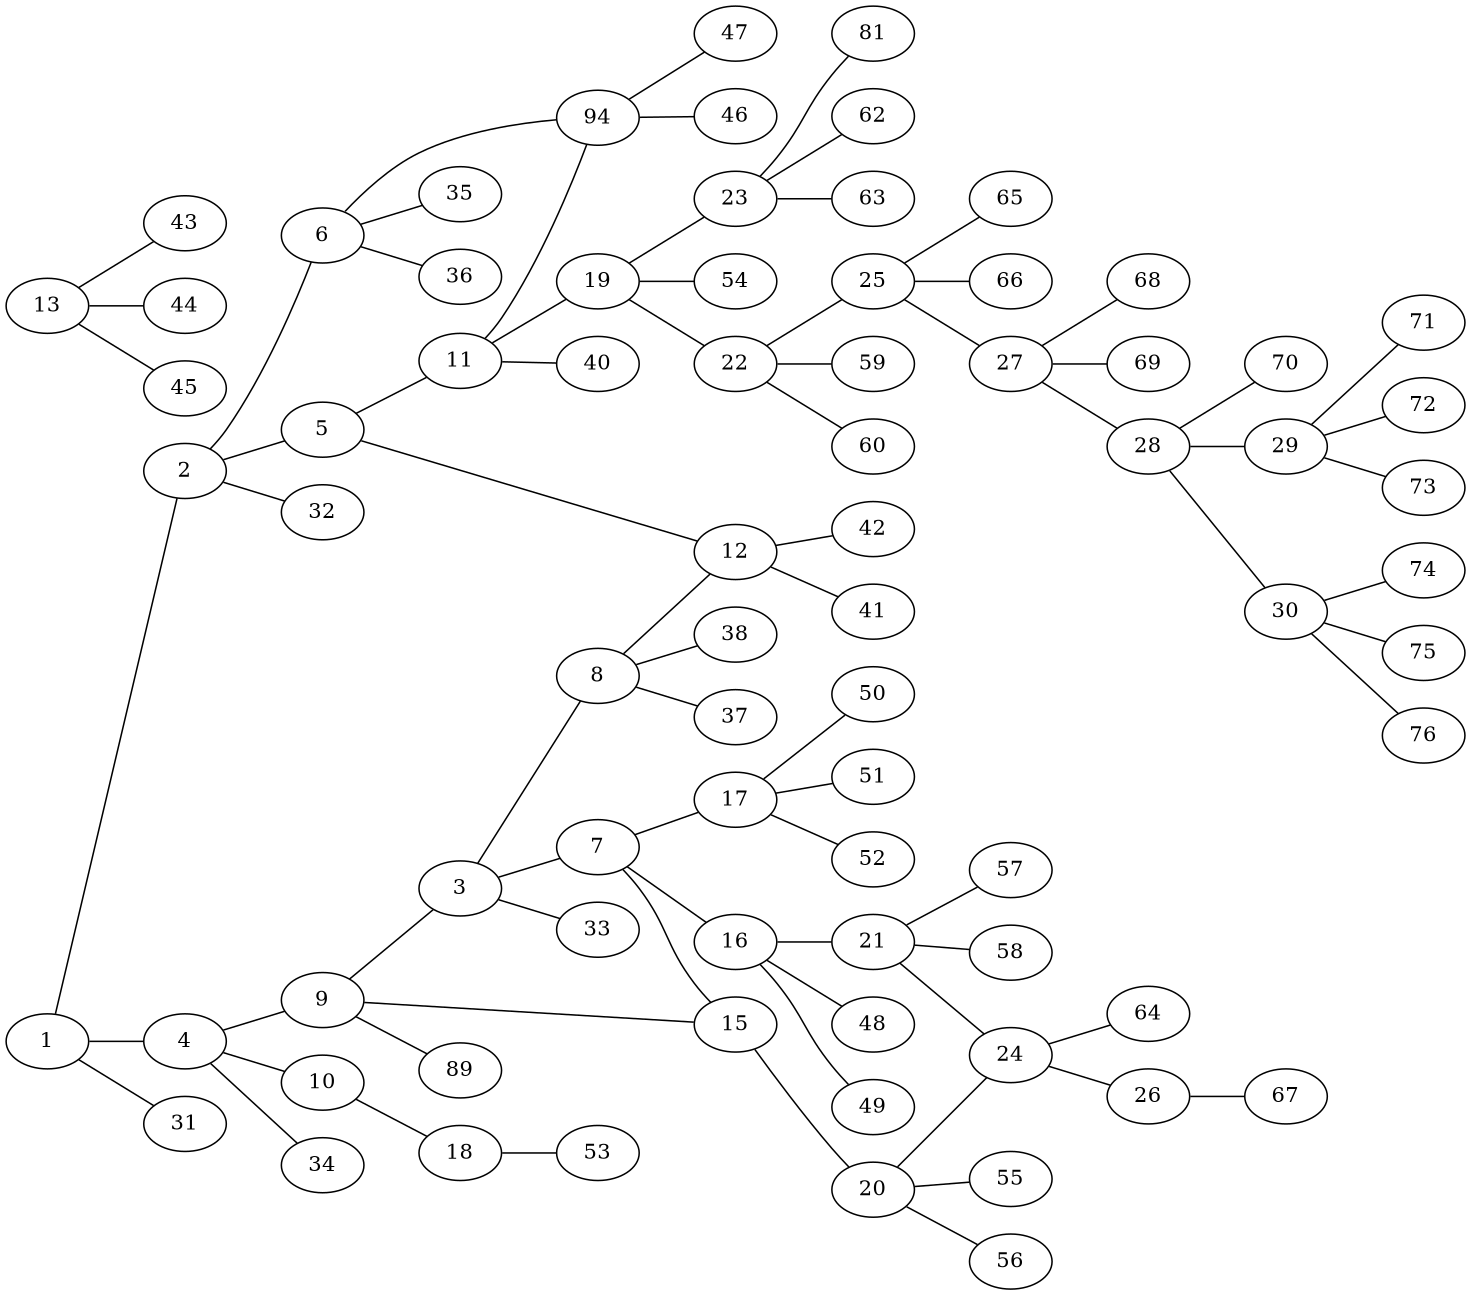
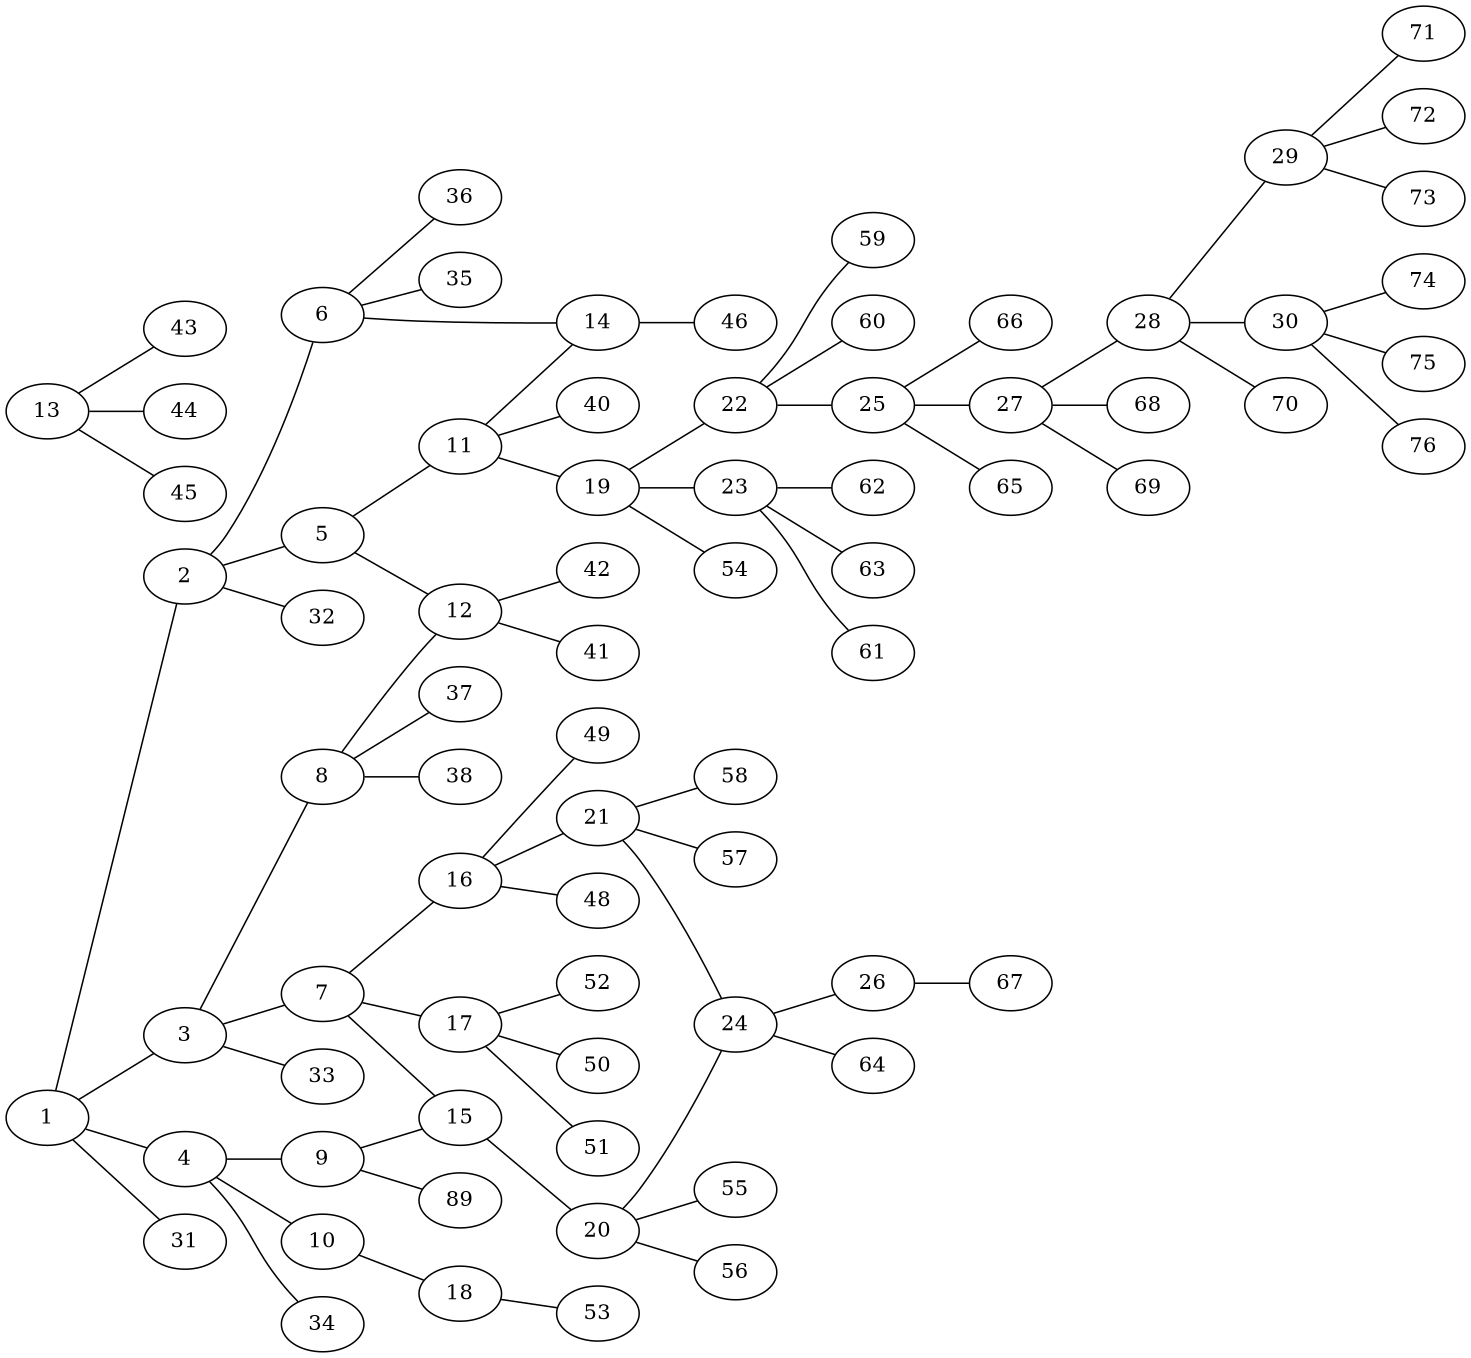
(736, 34) -> none
(873, 34) -> (873, 653)
(598, 118) -> (598, 323)
(391, 944) -> (116, 1077)
